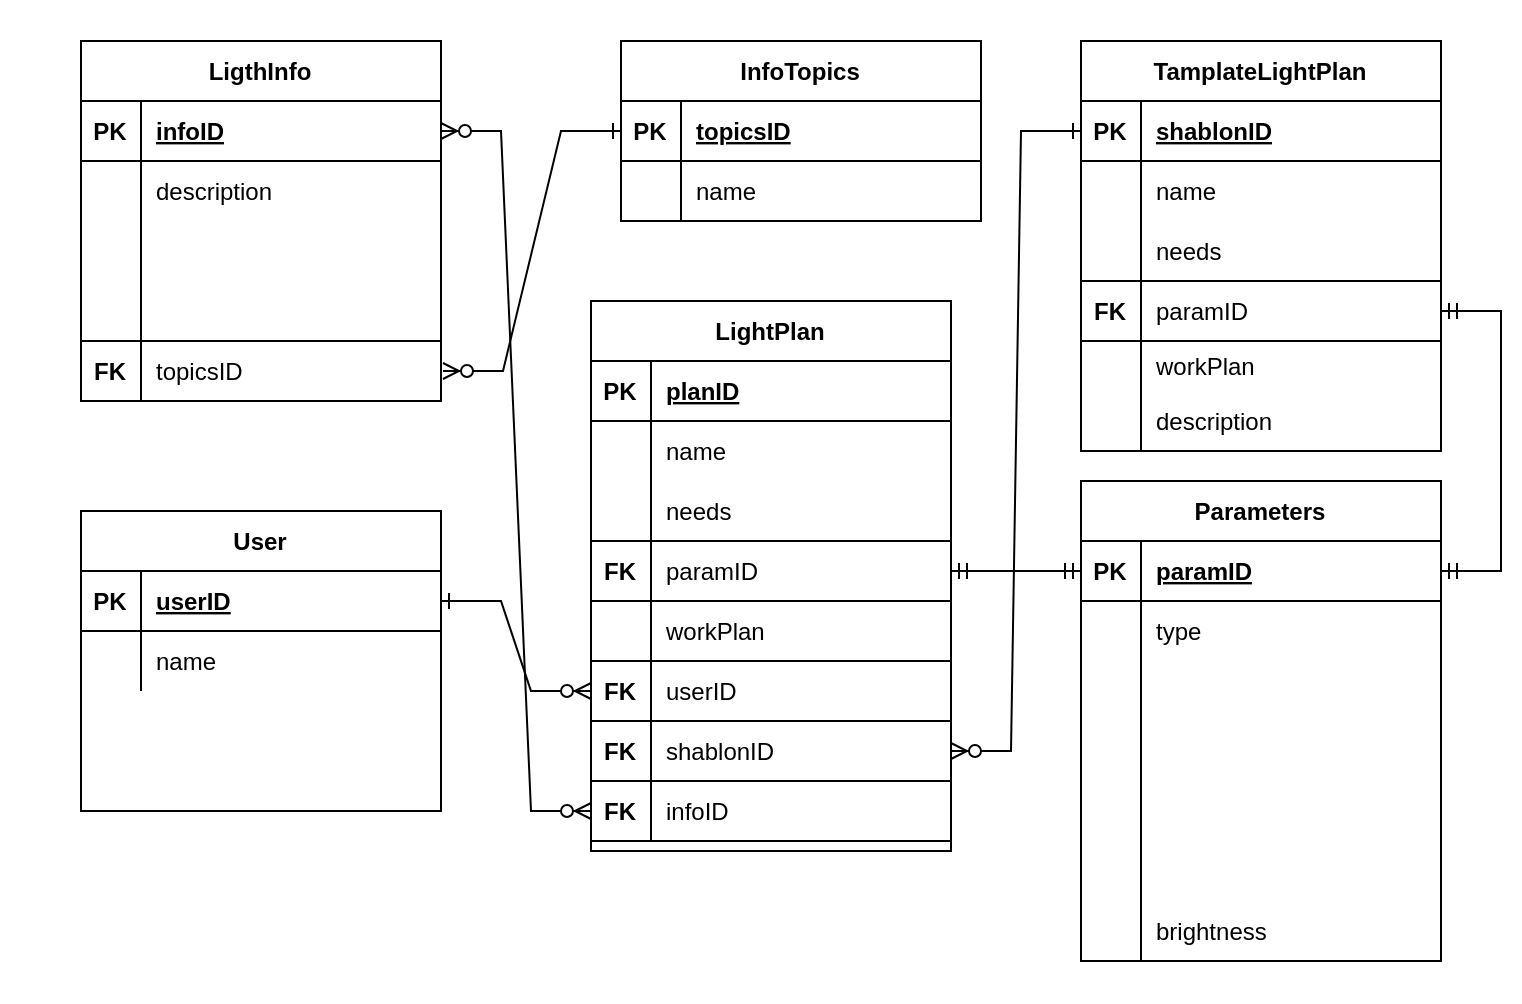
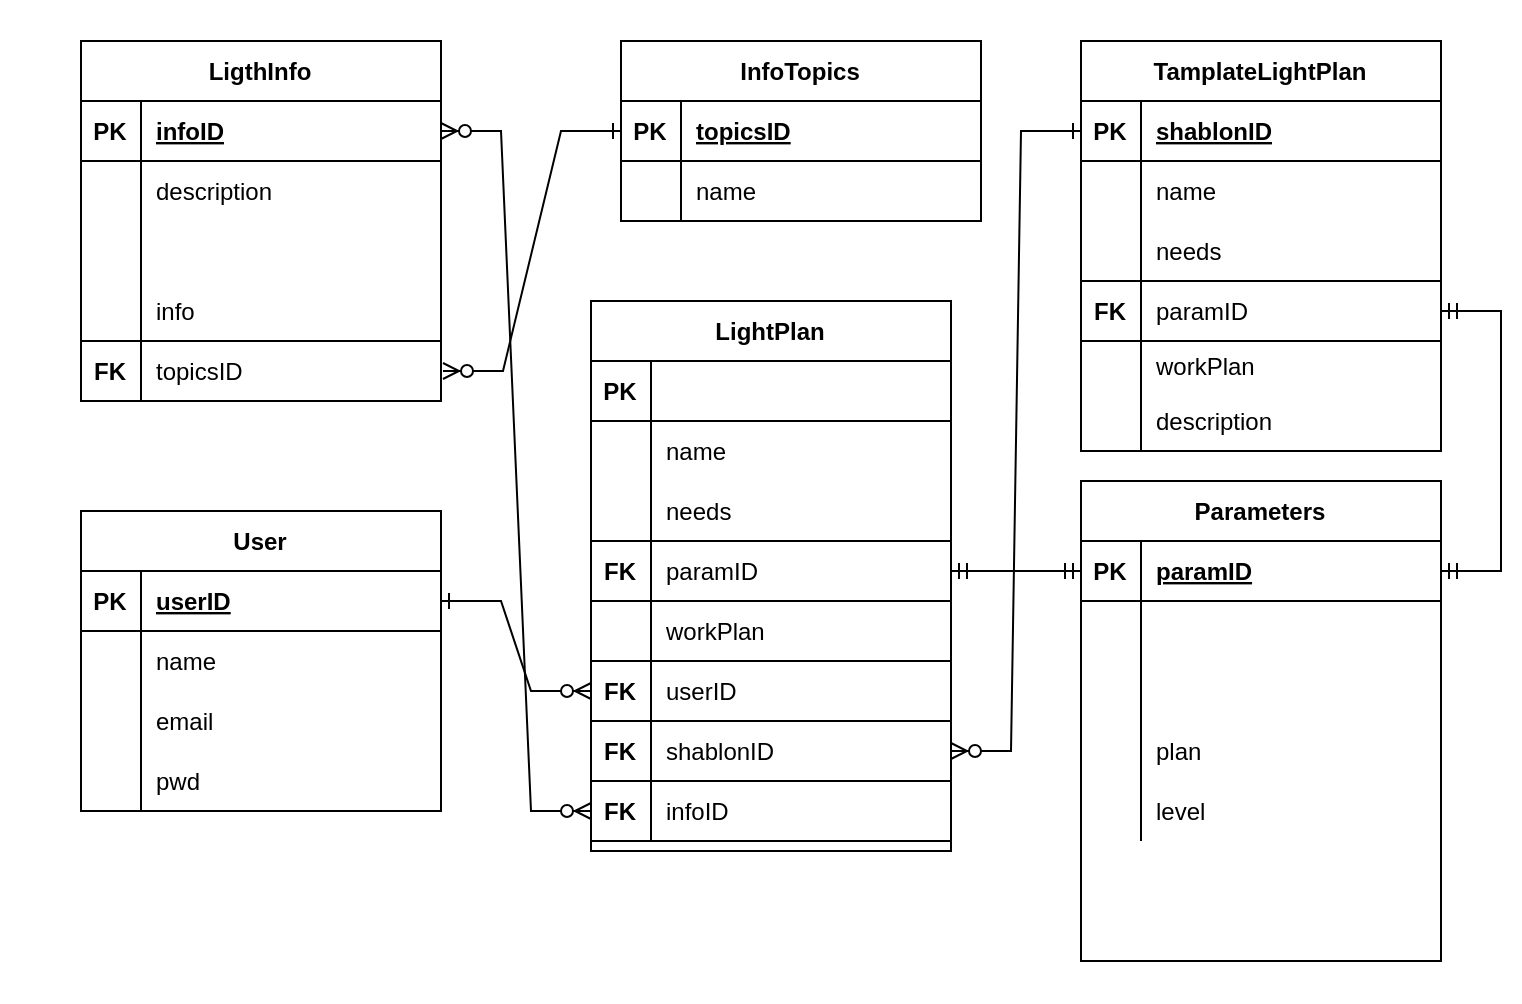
none -> (291, 311)
(801, 391) -> none
(1291, 631) -> none
none -> (291, 721)
none -> (1291, 751)
none -> (291, 781)
none -> (1291, 811)
(1291, 931) -> none
